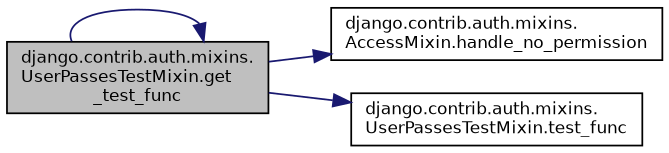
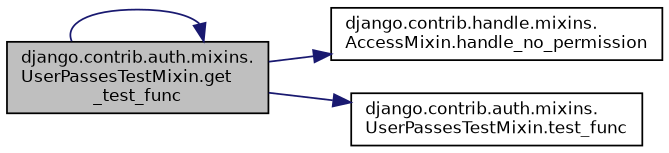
(497, 34) -> (497, 34)
